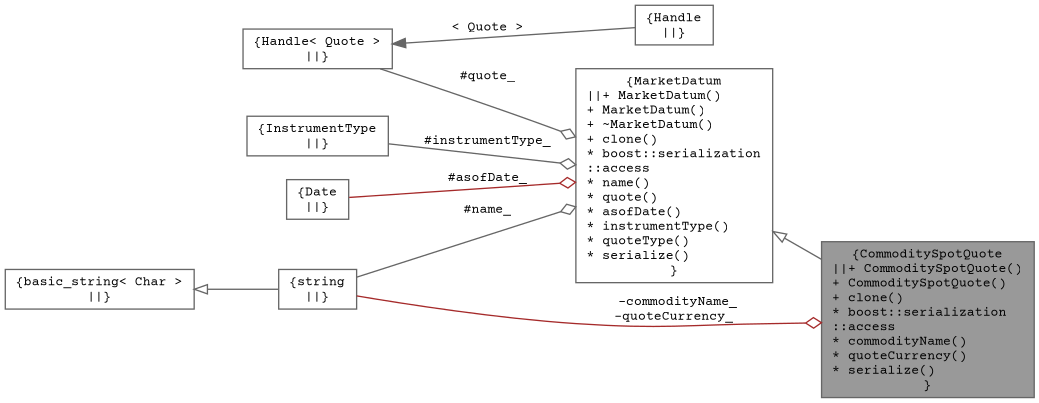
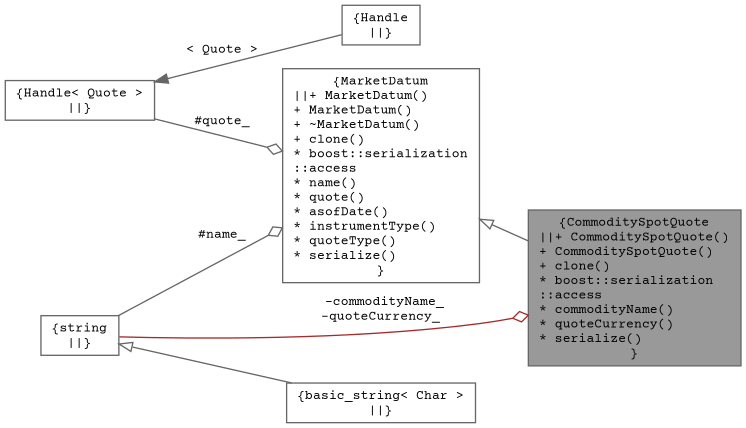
(318, 136) -> none
(318, 199) -> none
(243, 289) -> (212, 365)
